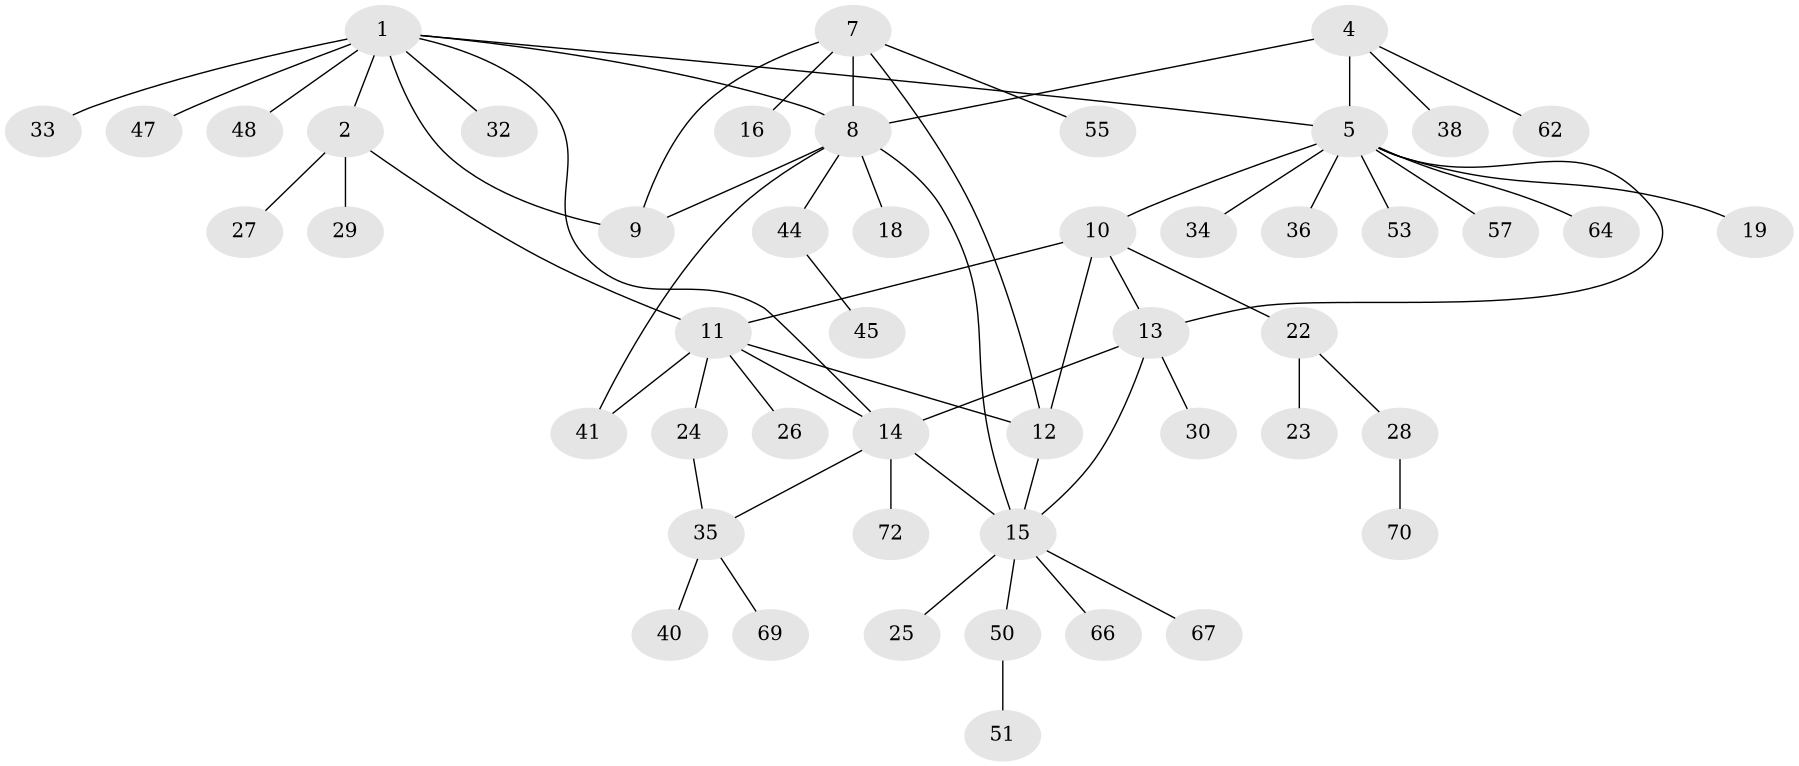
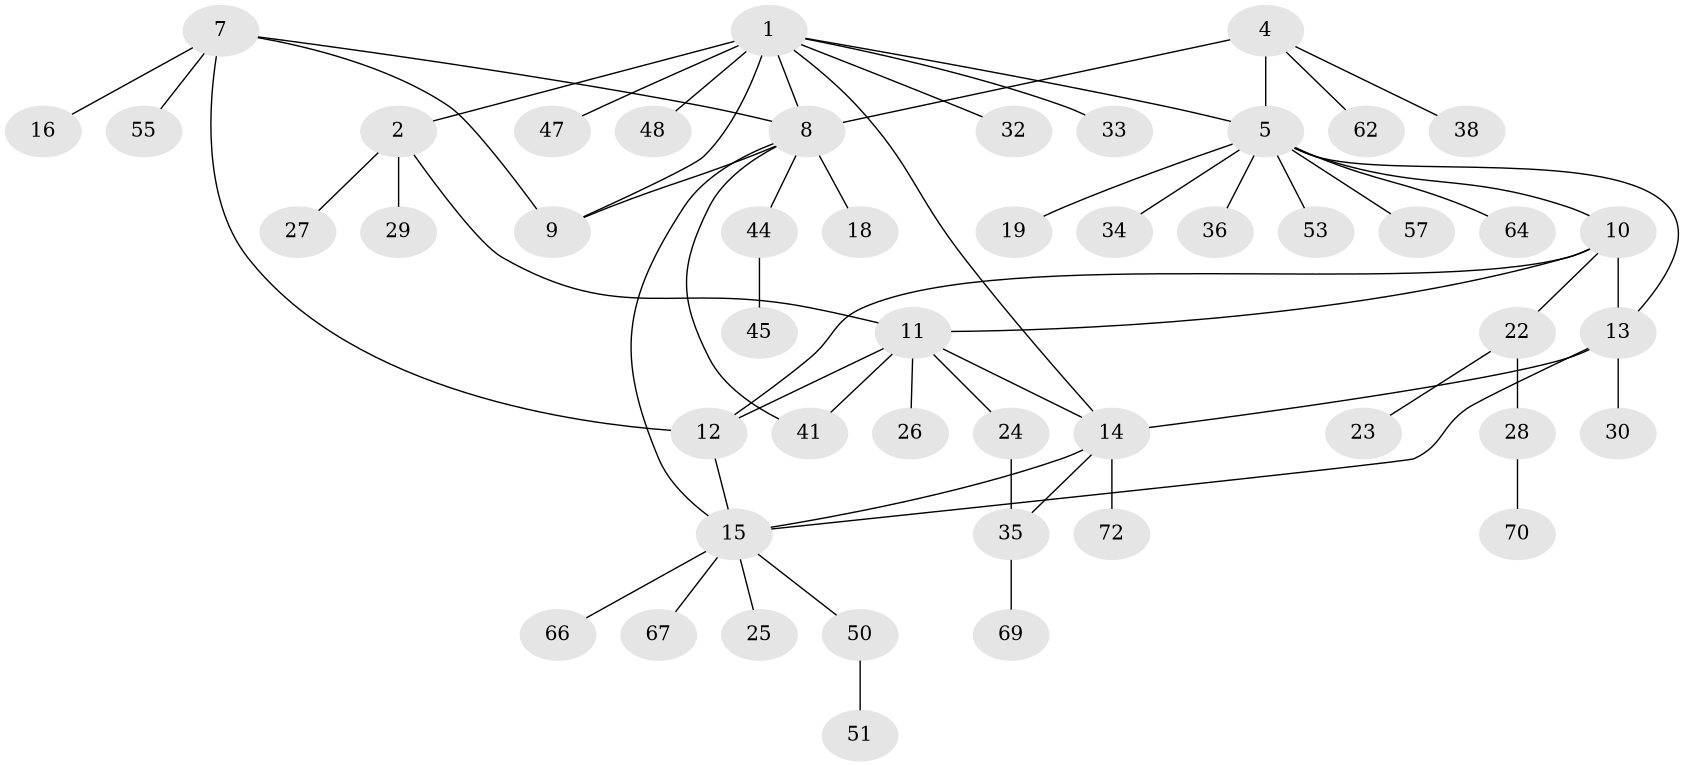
(670, 635) -> none
